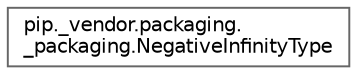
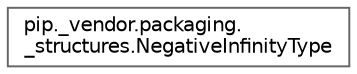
(179, 37) -> (179, 37)
